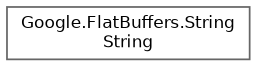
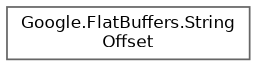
(128, 33) -> (128, 33)
